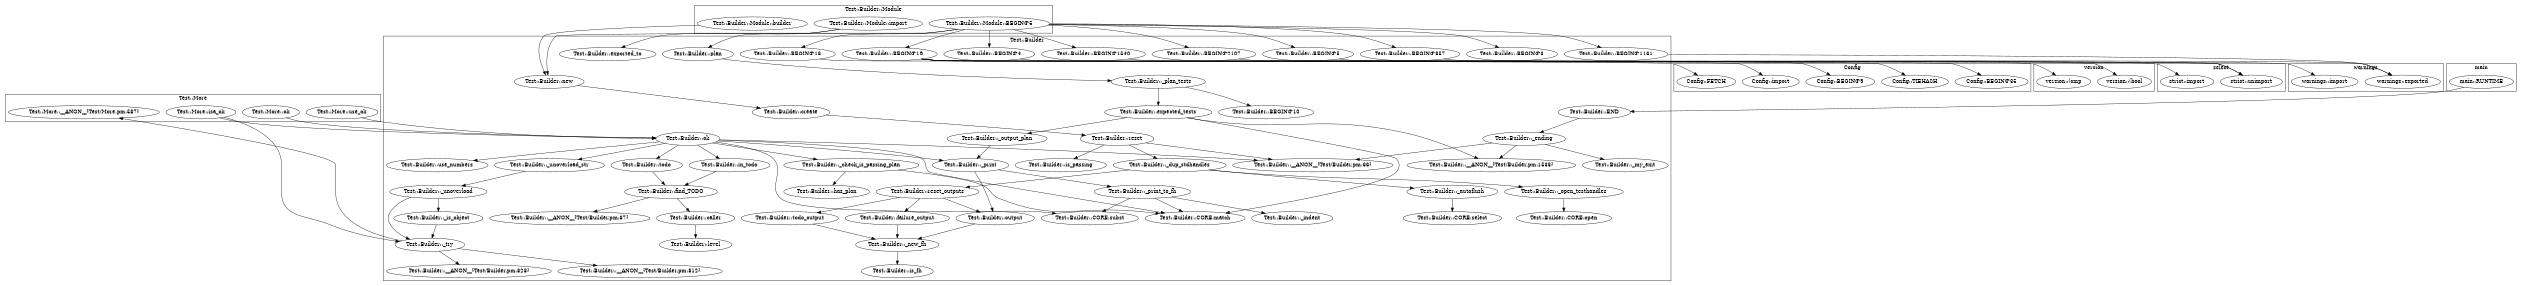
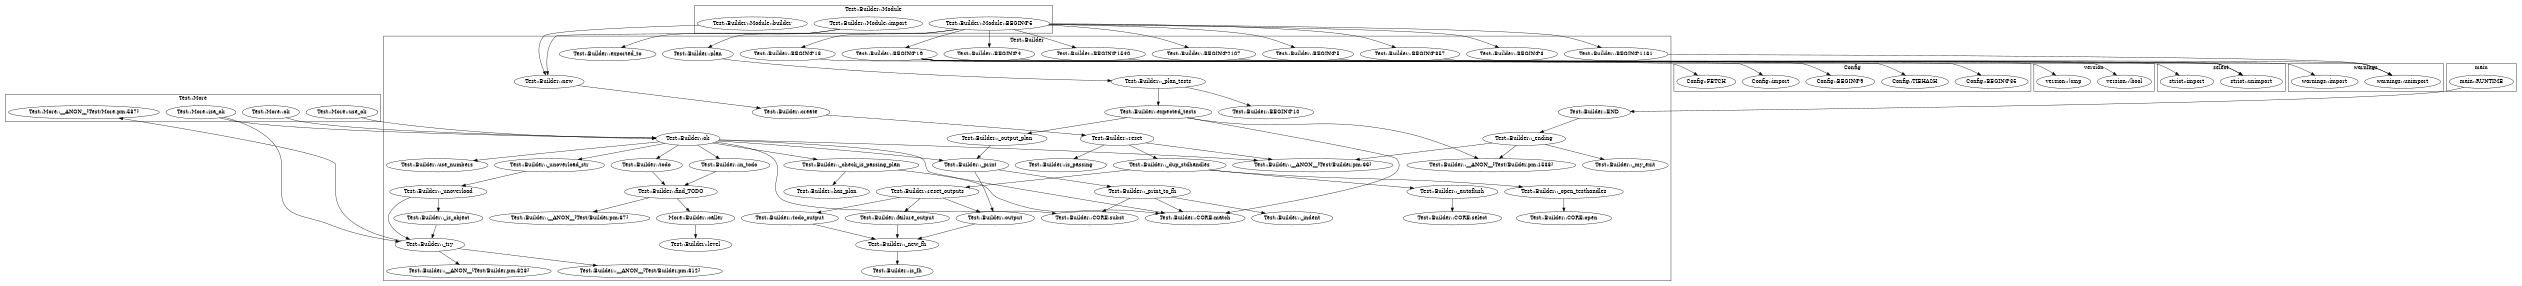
(2403, 82) -> (2403, 82)
(696, 218) -> (696, 218)
